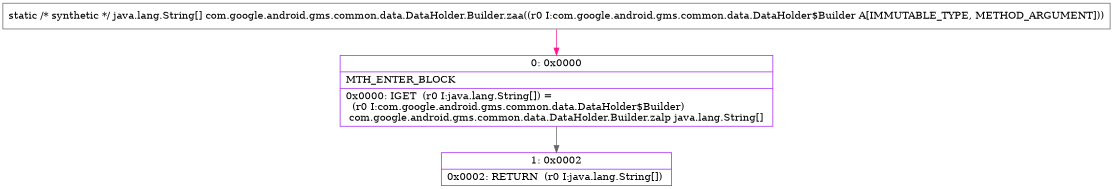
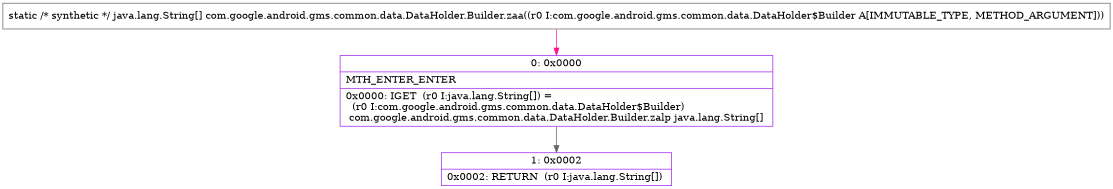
(401, 80) -> (401, 80)
